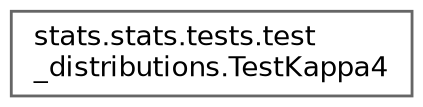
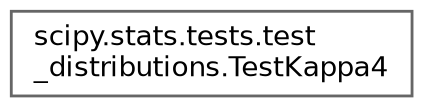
(212, 54) -> (212, 54)
